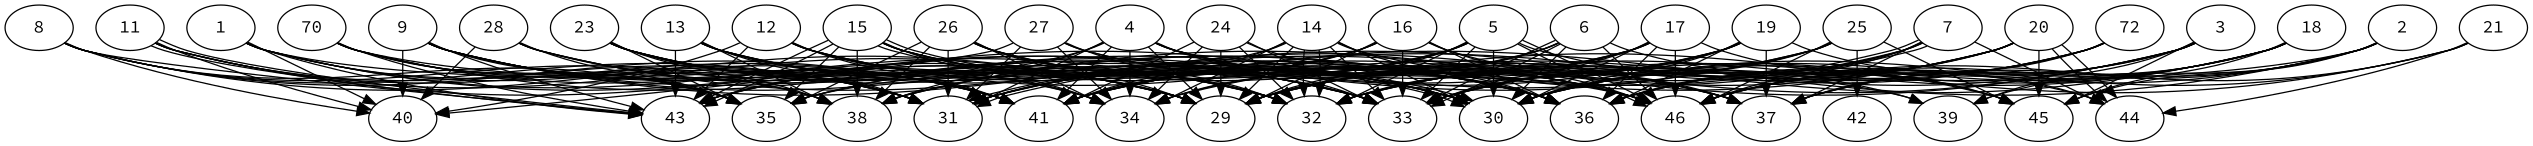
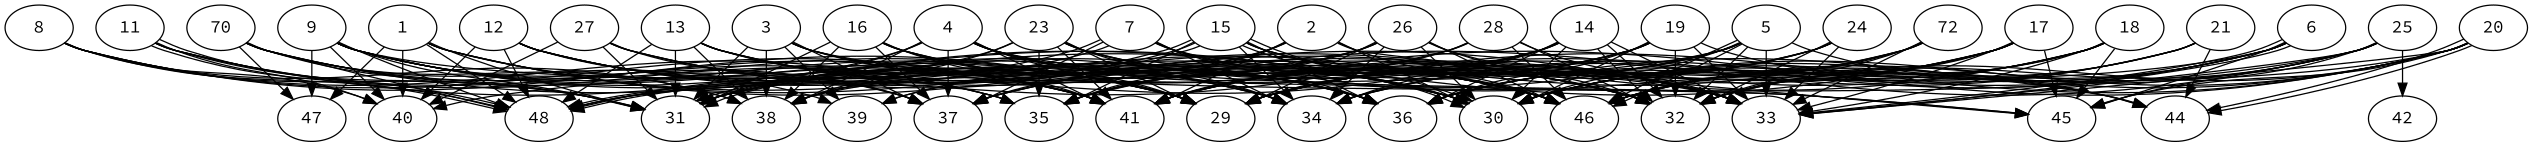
none -> (1773, 74)
none -> (312, 119)
(675, 119) -> (539, 119)
